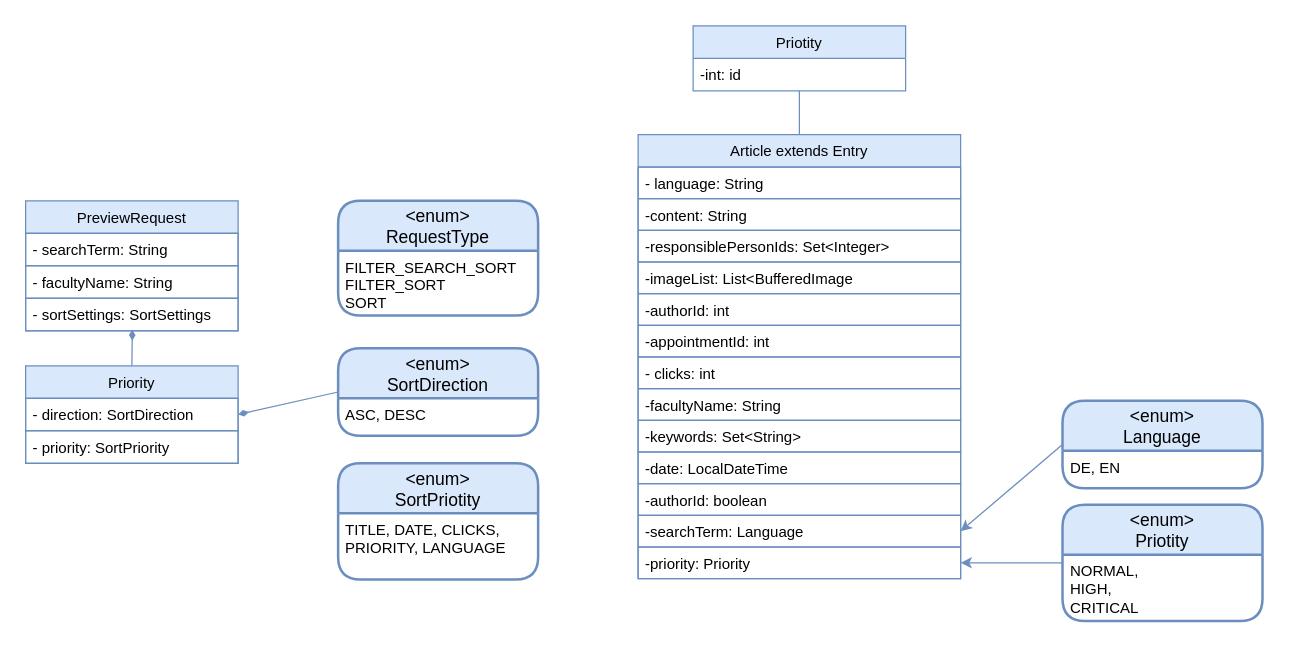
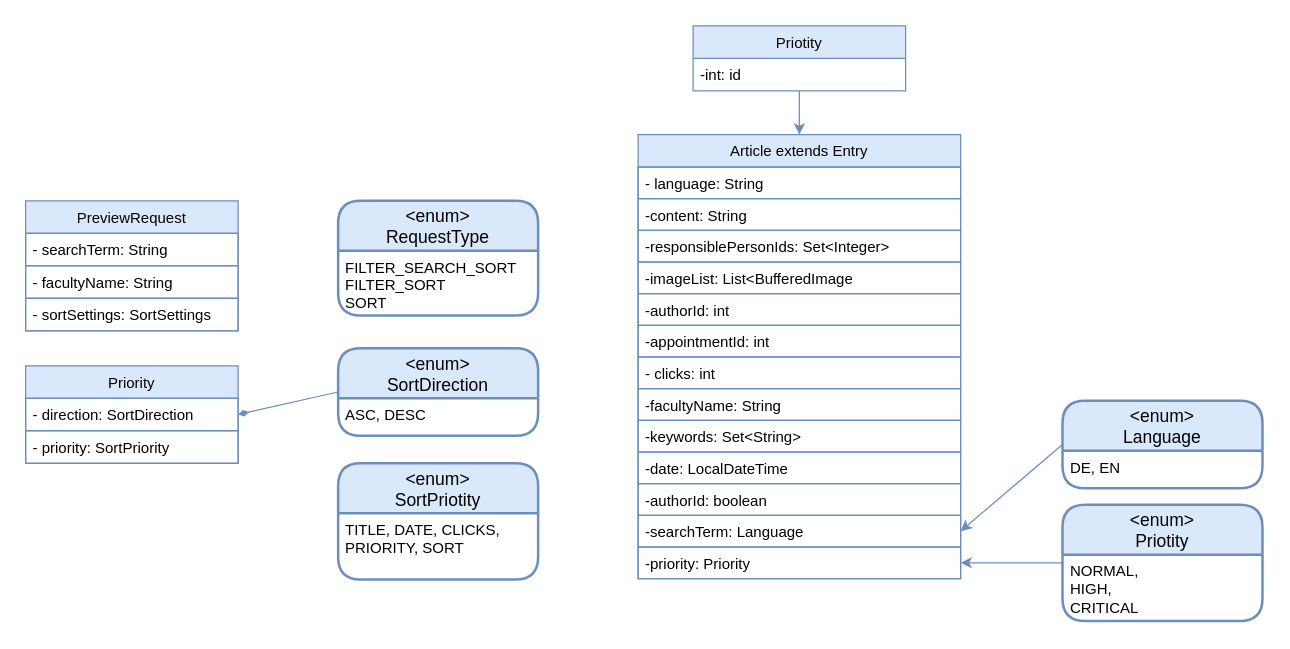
(799, 128) -> (799, 124)
(132, 353) -> none
(420, 540) -> (420, 540)
